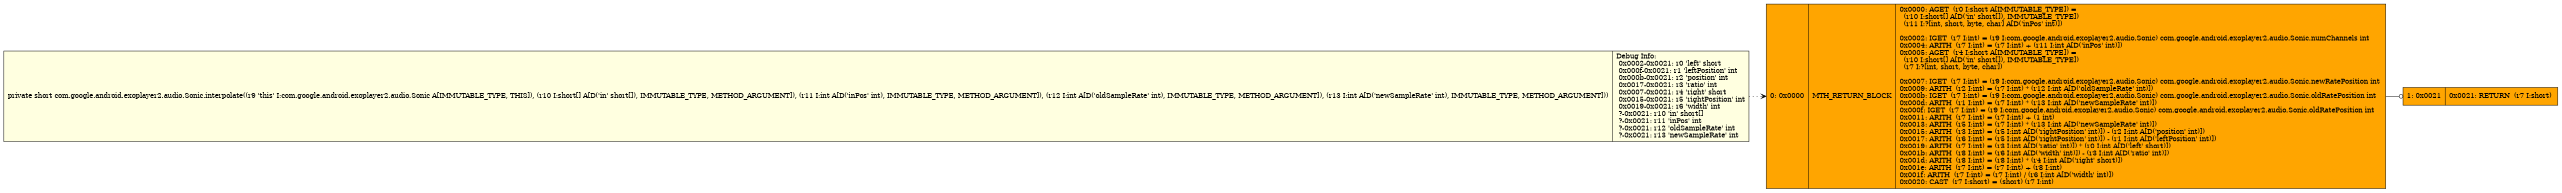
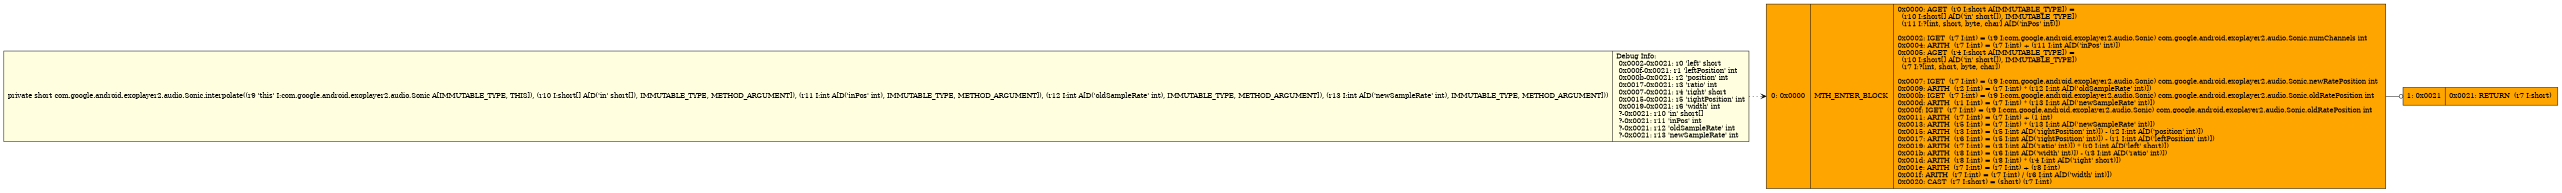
(1852, 96) -> (1851, 96)
